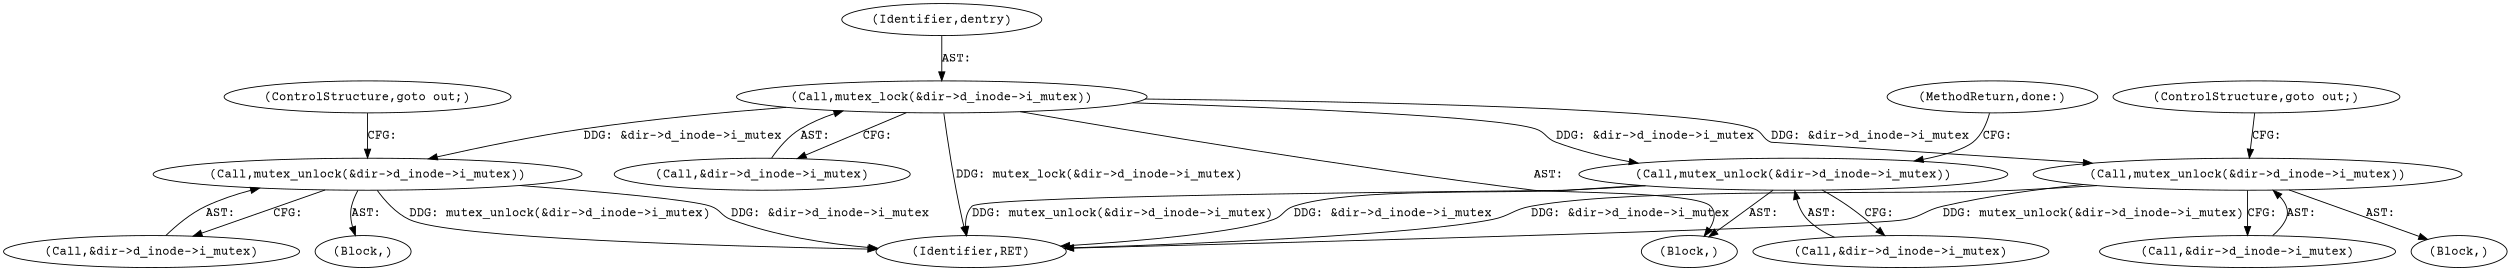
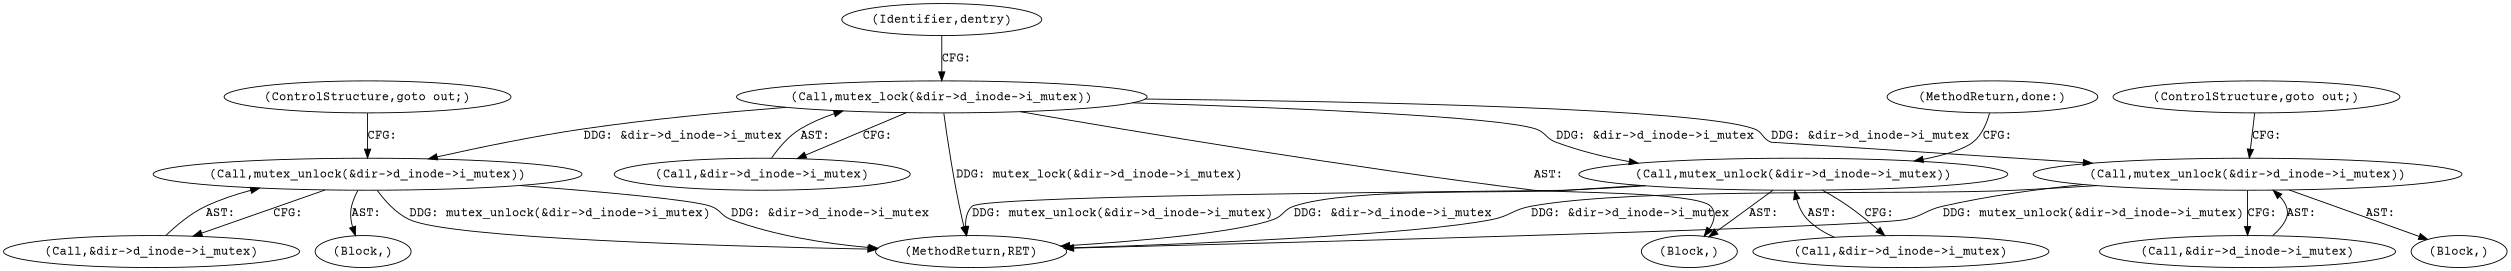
(960, 58) -> (960, 58)
(971, 252) -> (971, 252)
